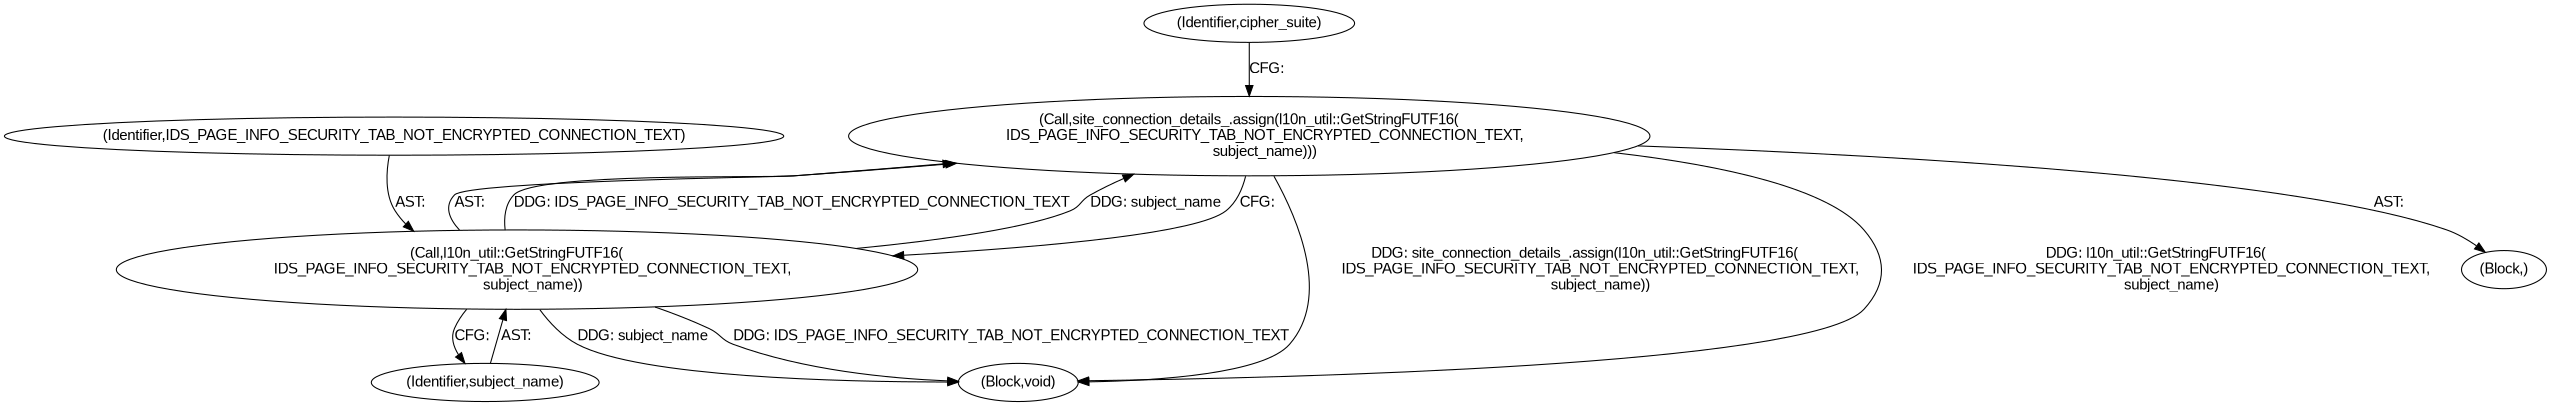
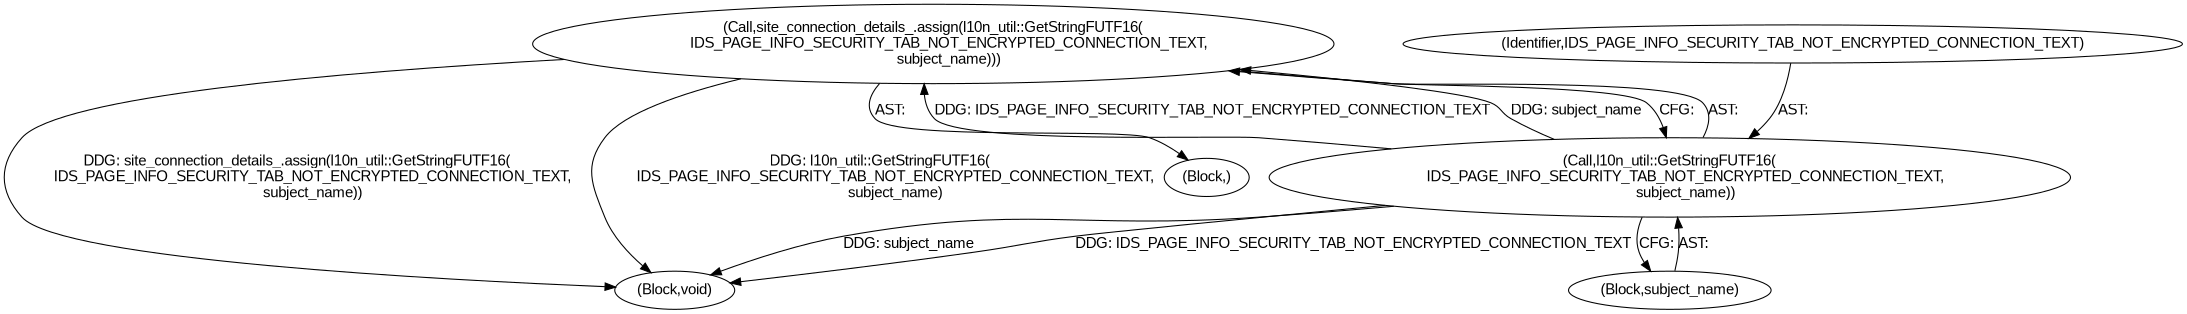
(1249, 23) -> none
(485, 382) -> (1670, 290)
